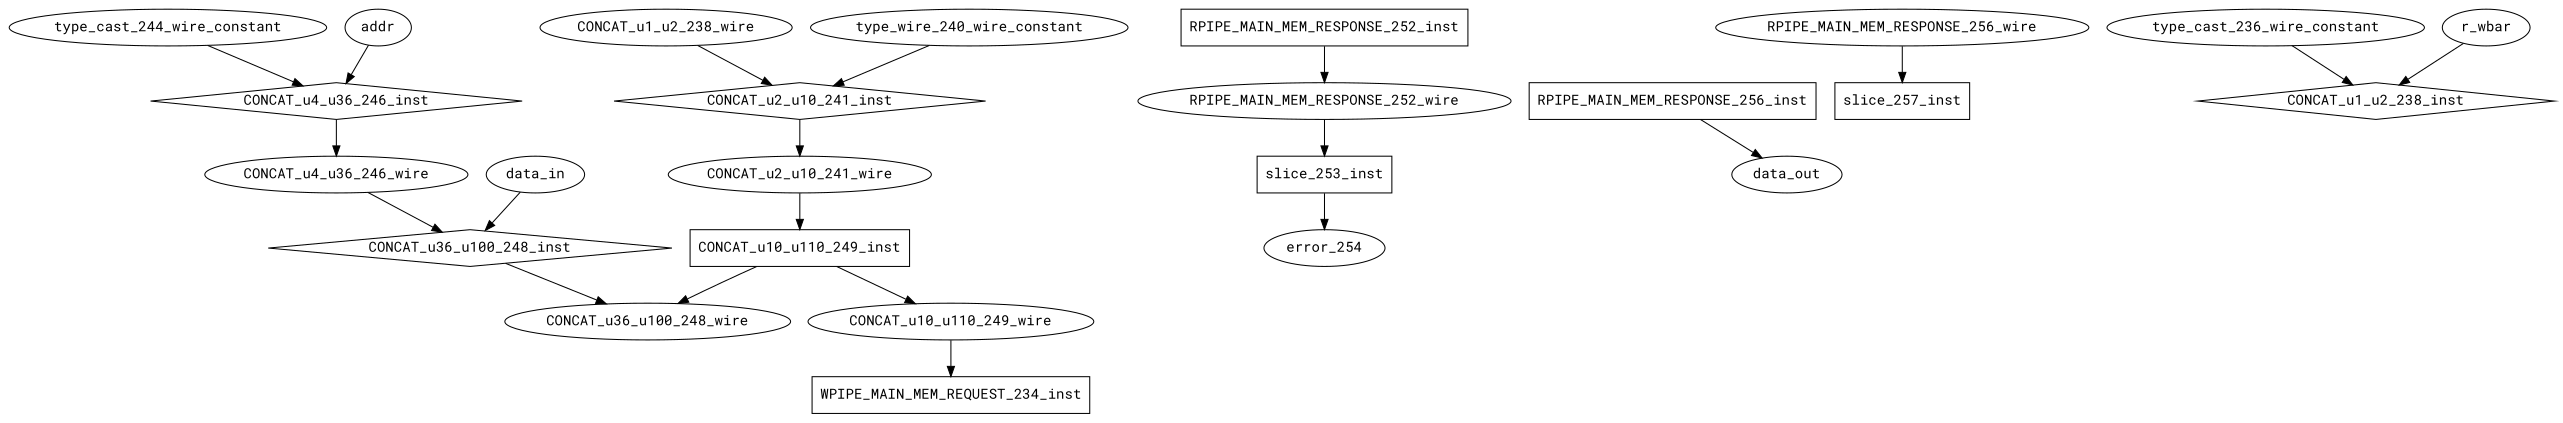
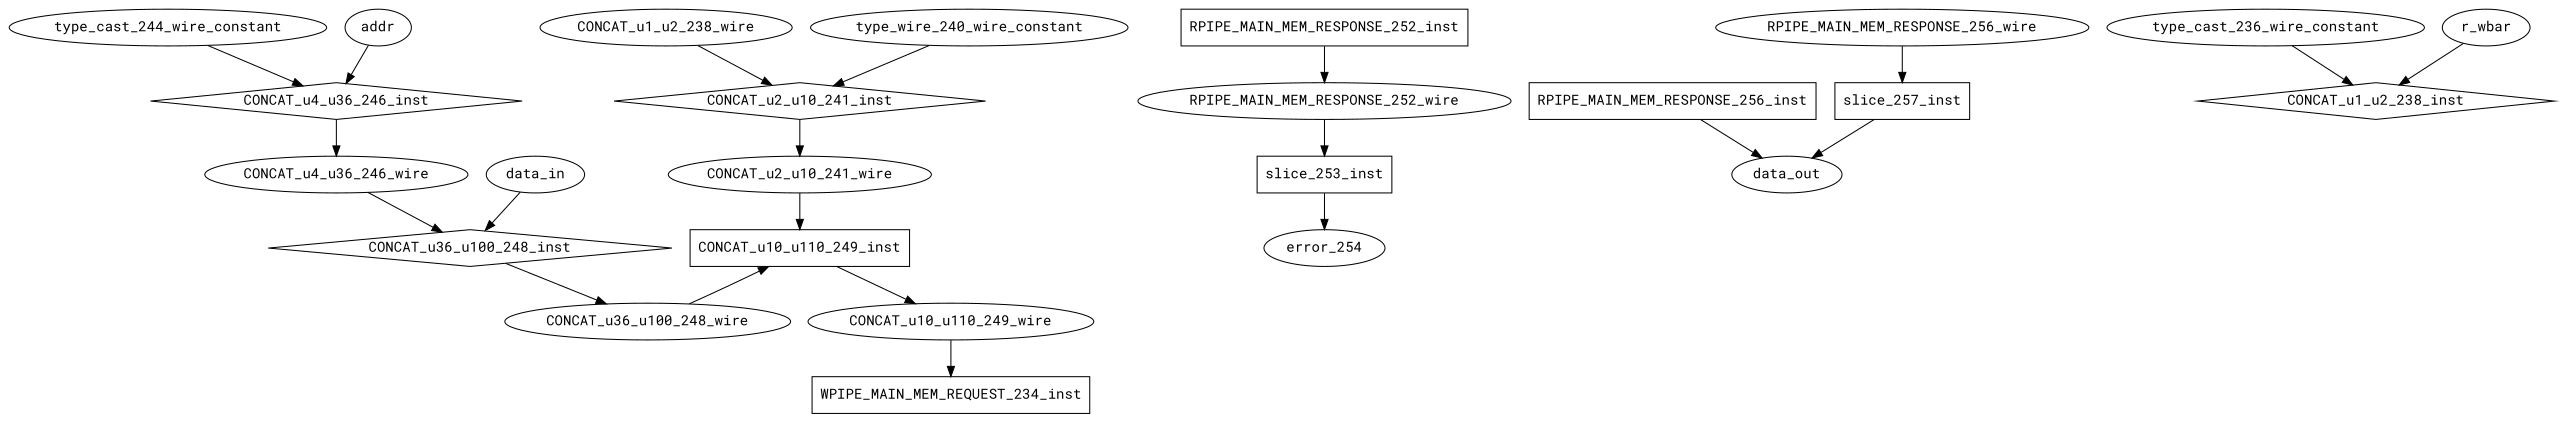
none -> (1848, 136)
(722, 282) -> (724, 288)
